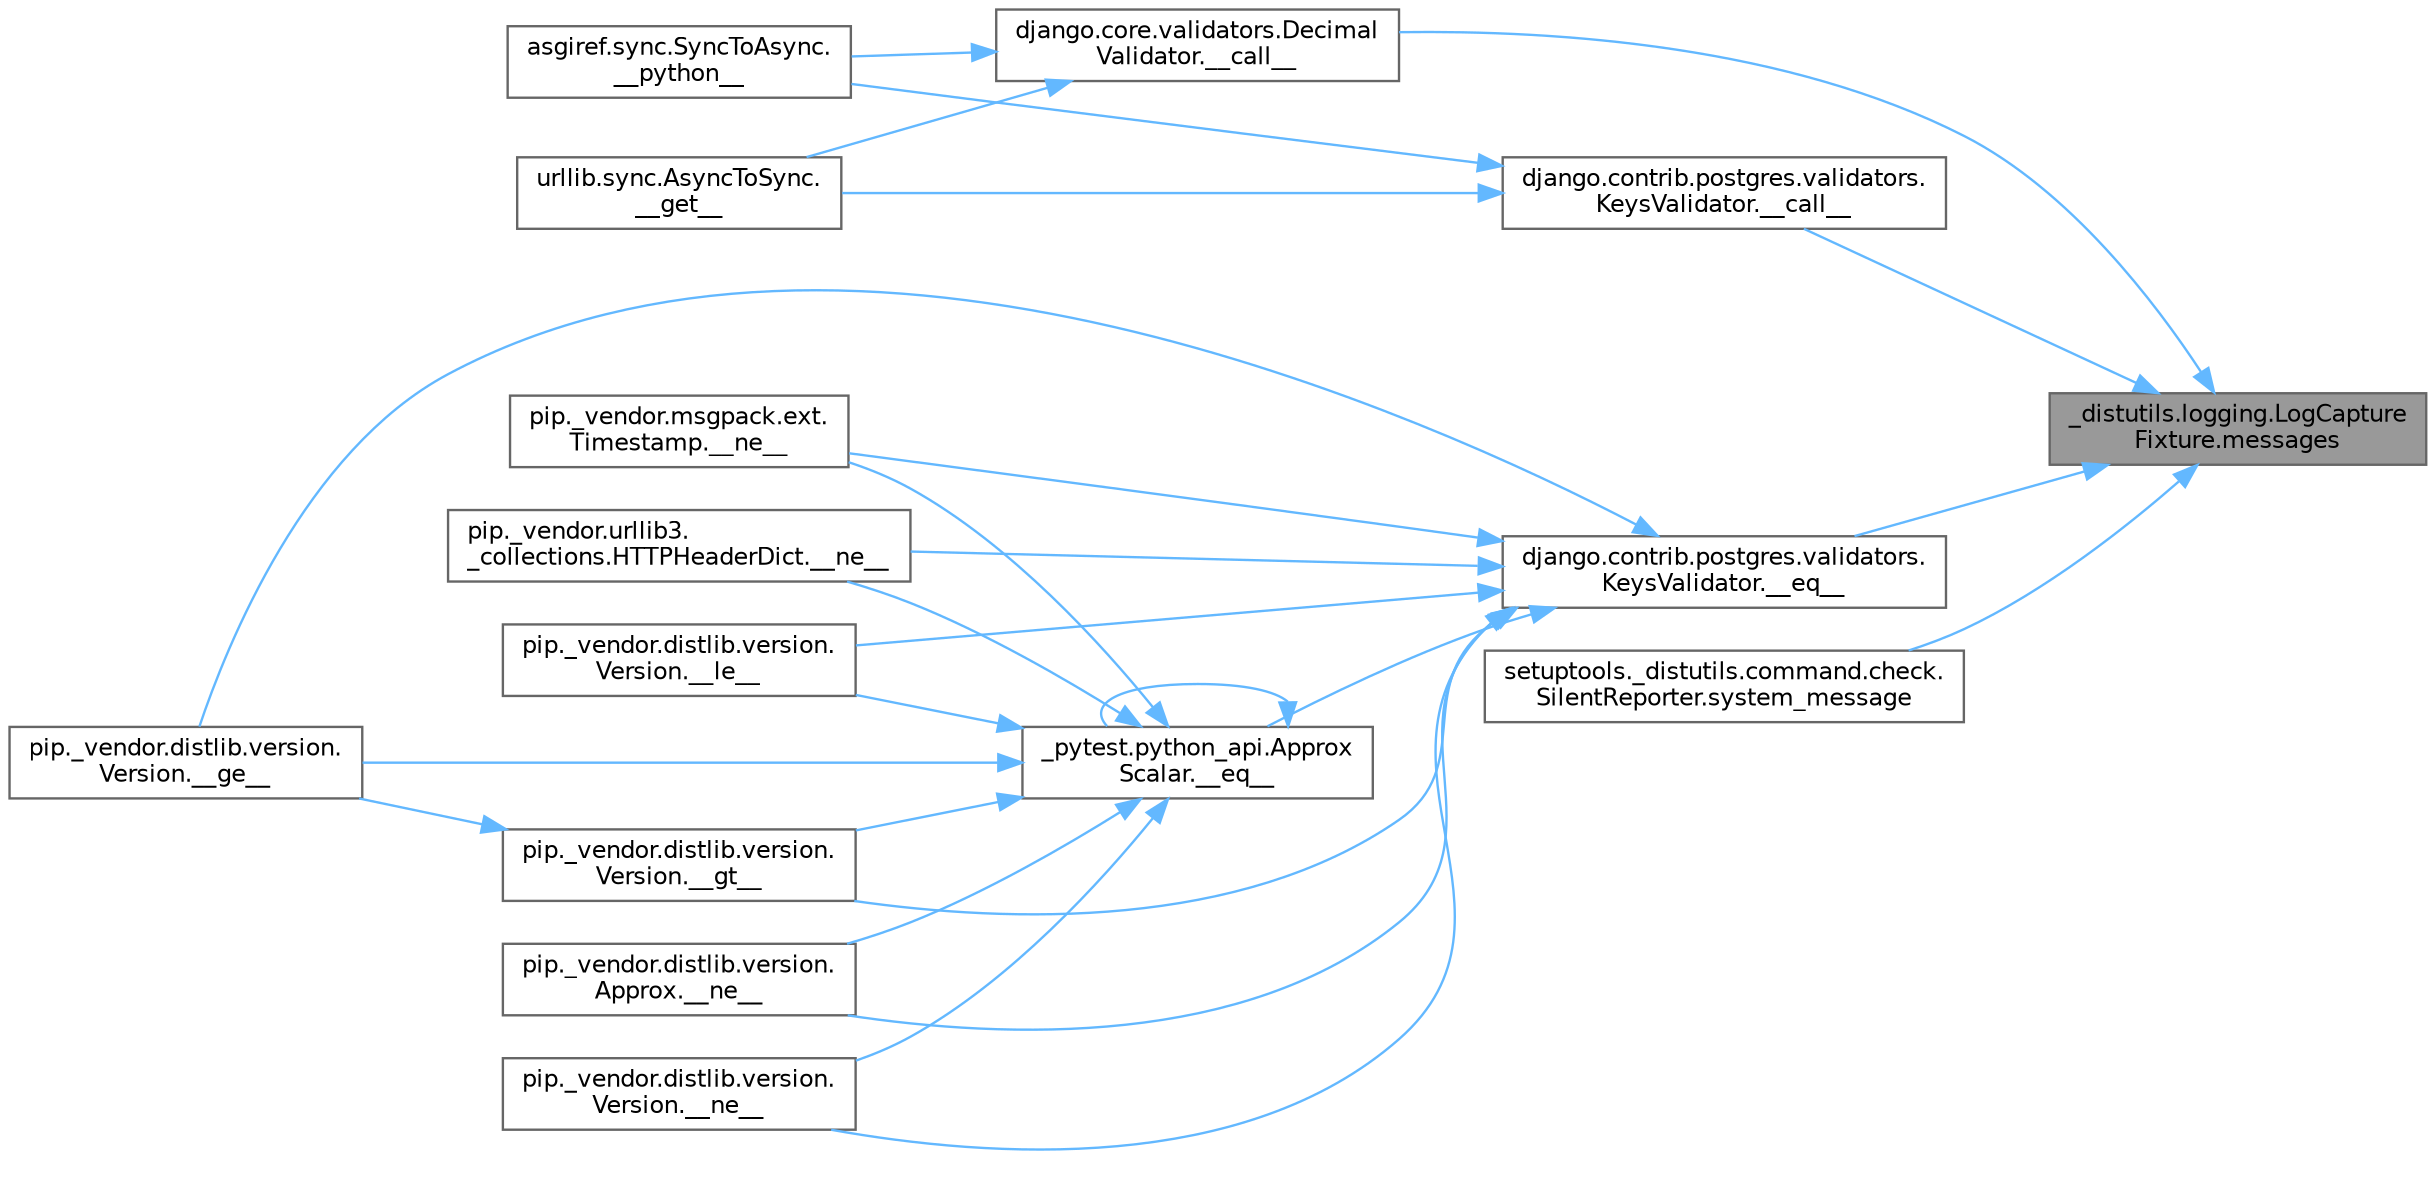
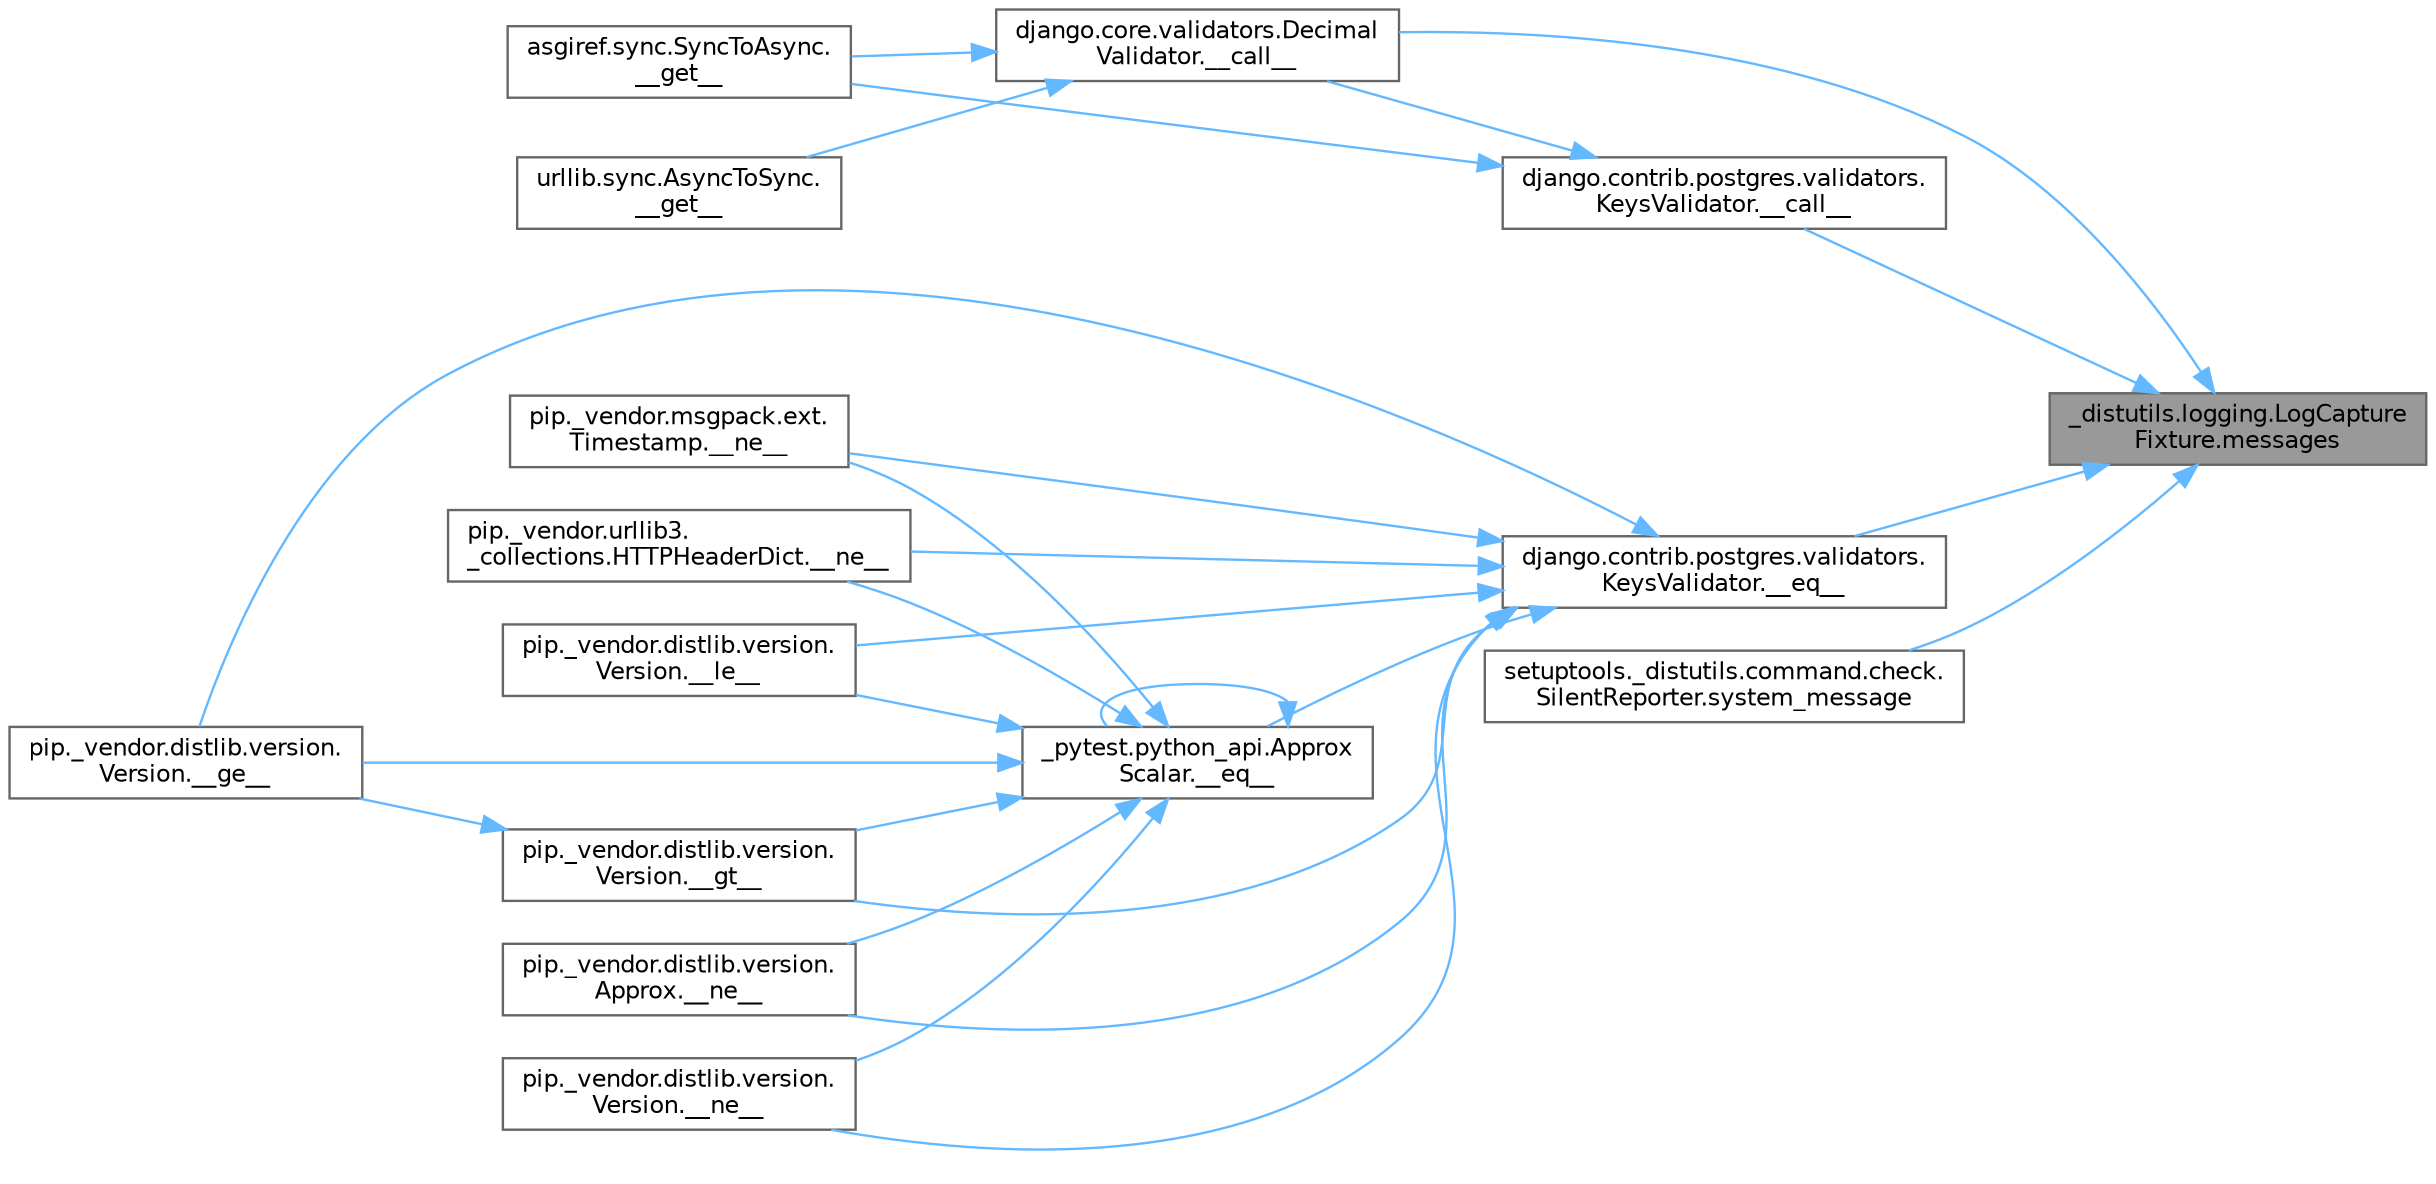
(679, 62) -> (679, 62)
(1160, 193) -> (1450, 116)
